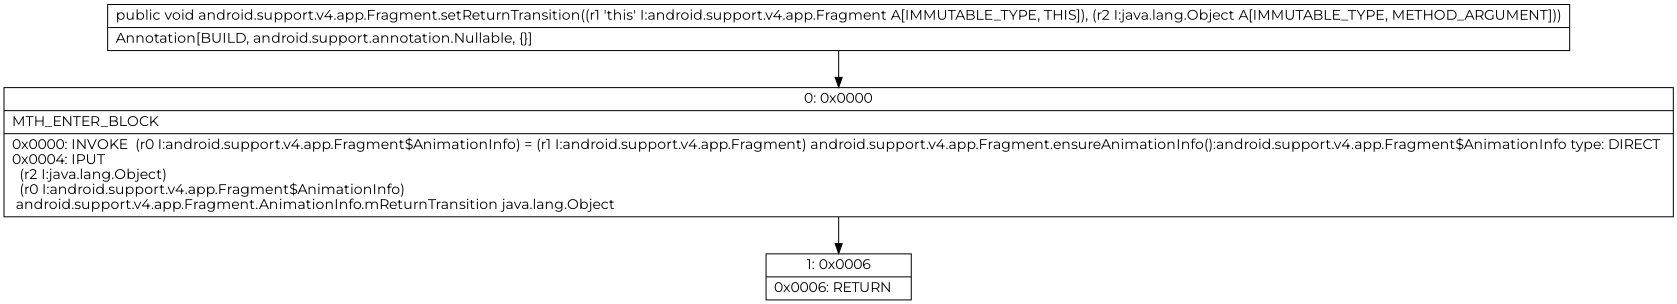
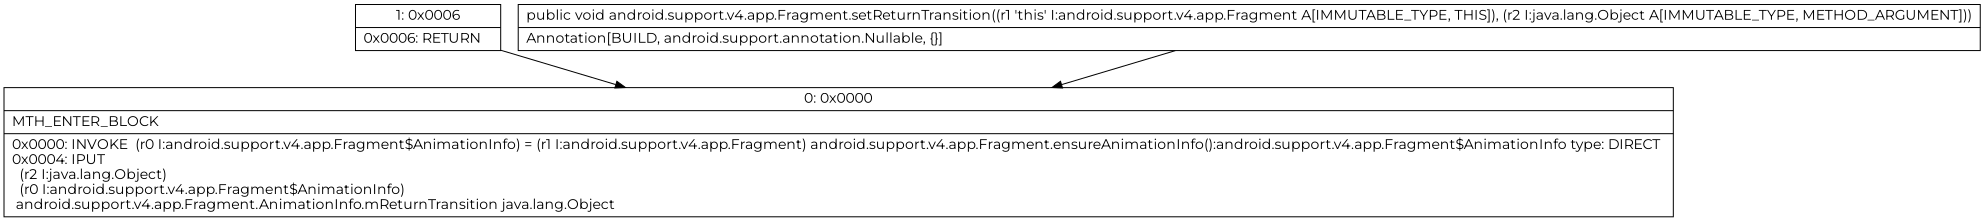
(839, 230) -> (558, 67)
